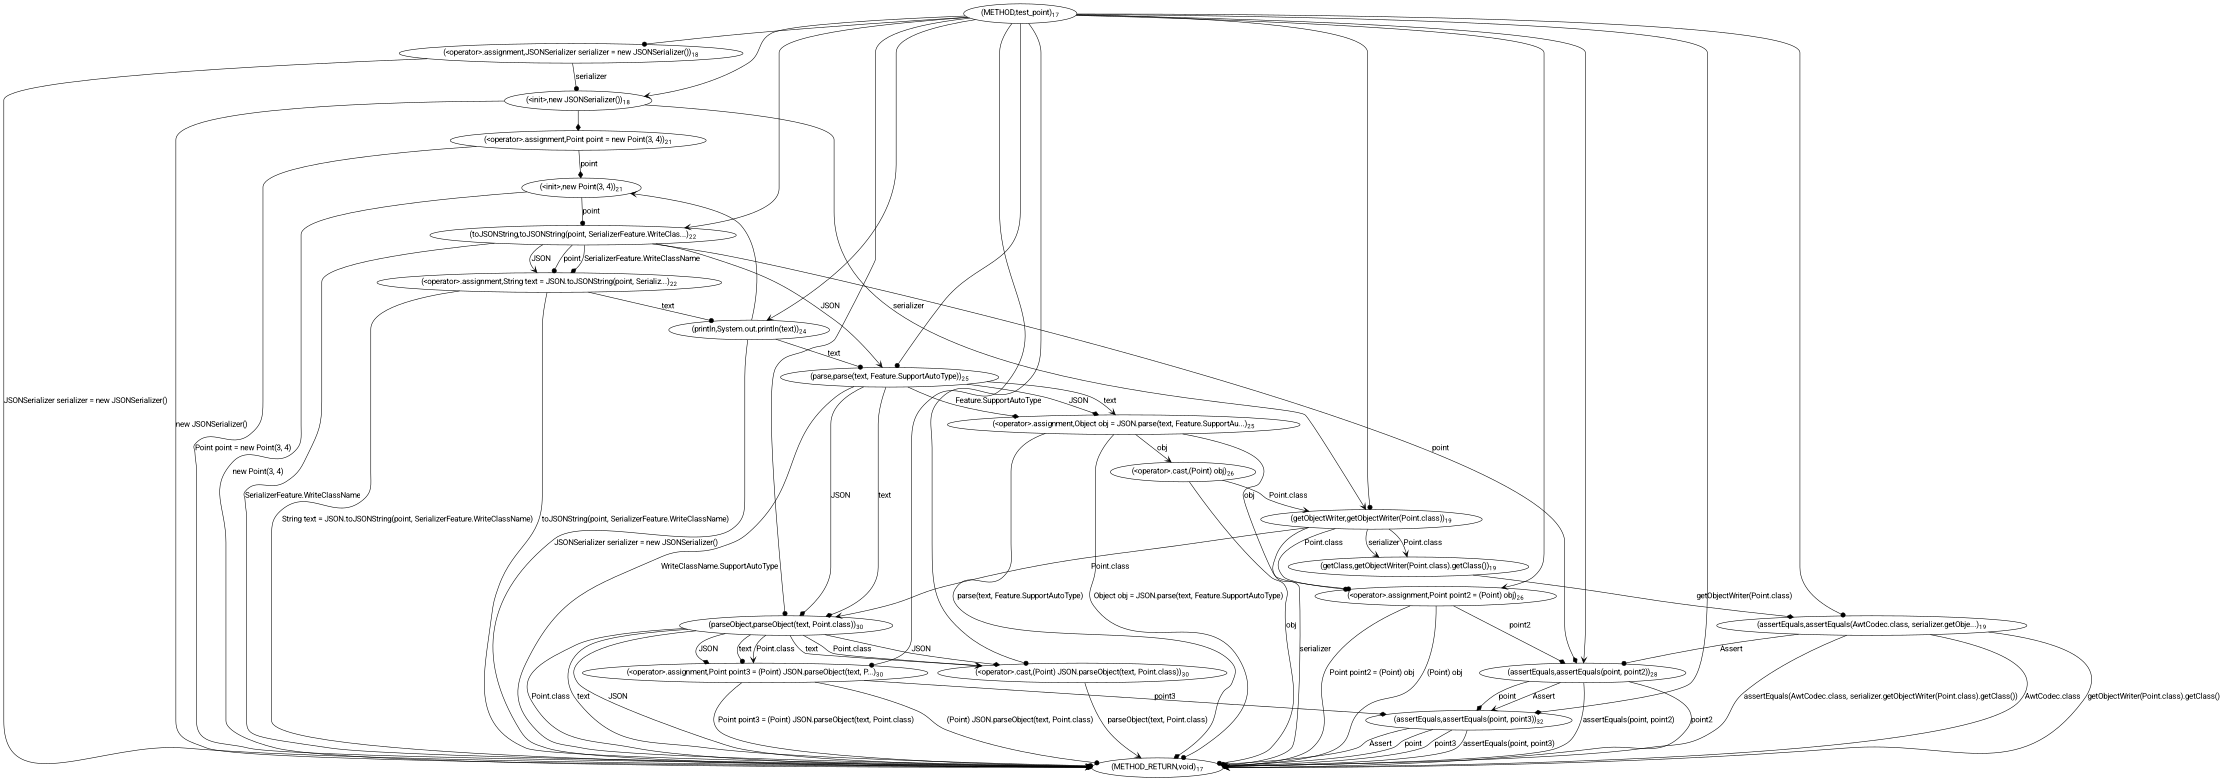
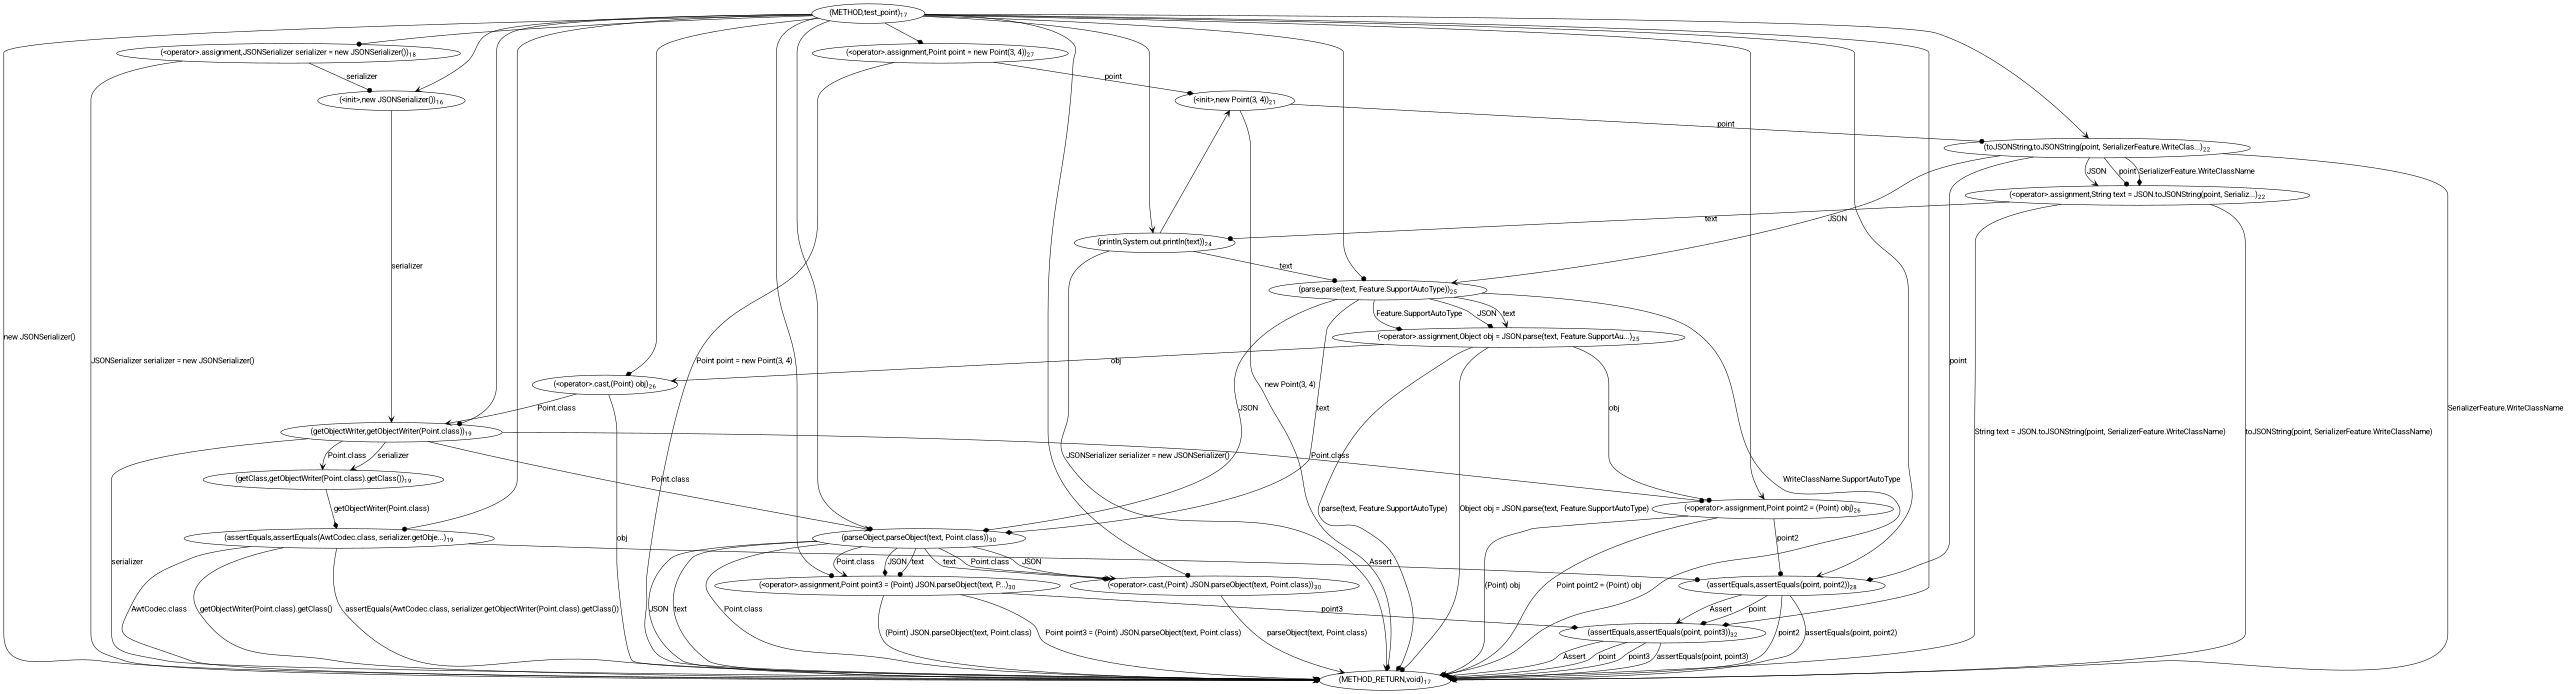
(627, 100) -> (440, 100)
(578, 117) -> (901, 32)
none -> (657, 133)
(669, 140) -> (1031, 53)
(1506, 633) -> (1777, 545)
(176, 724) -> (4, 601)
